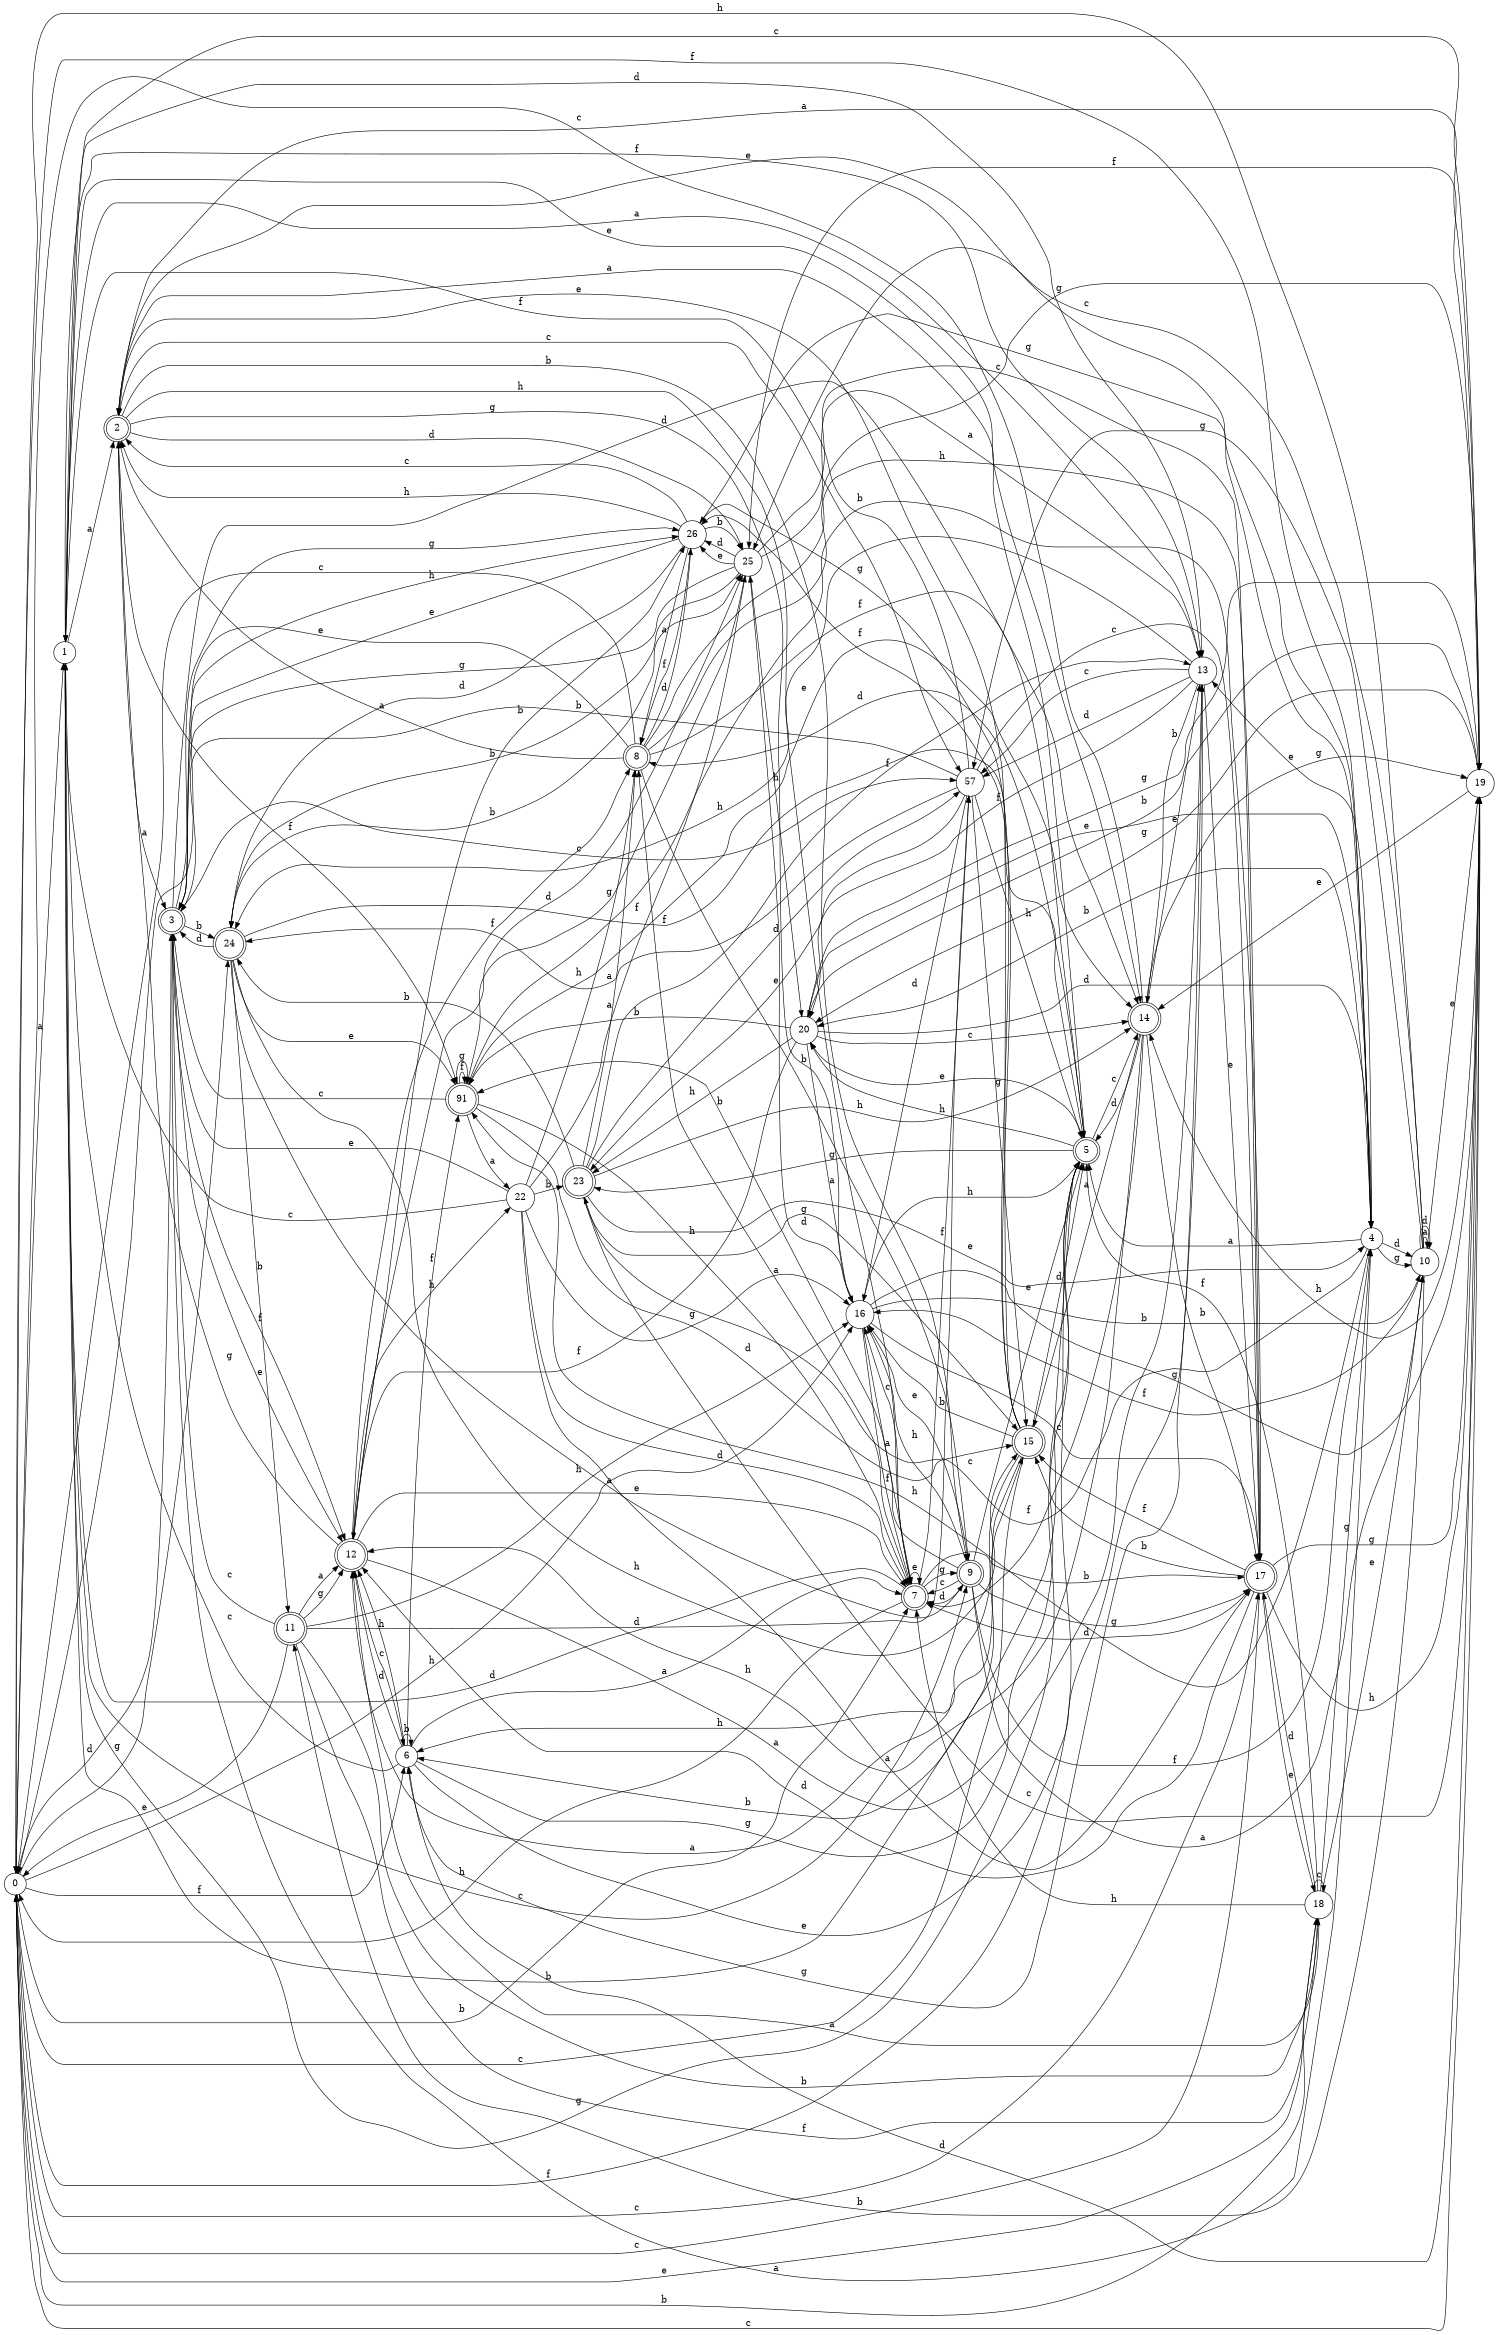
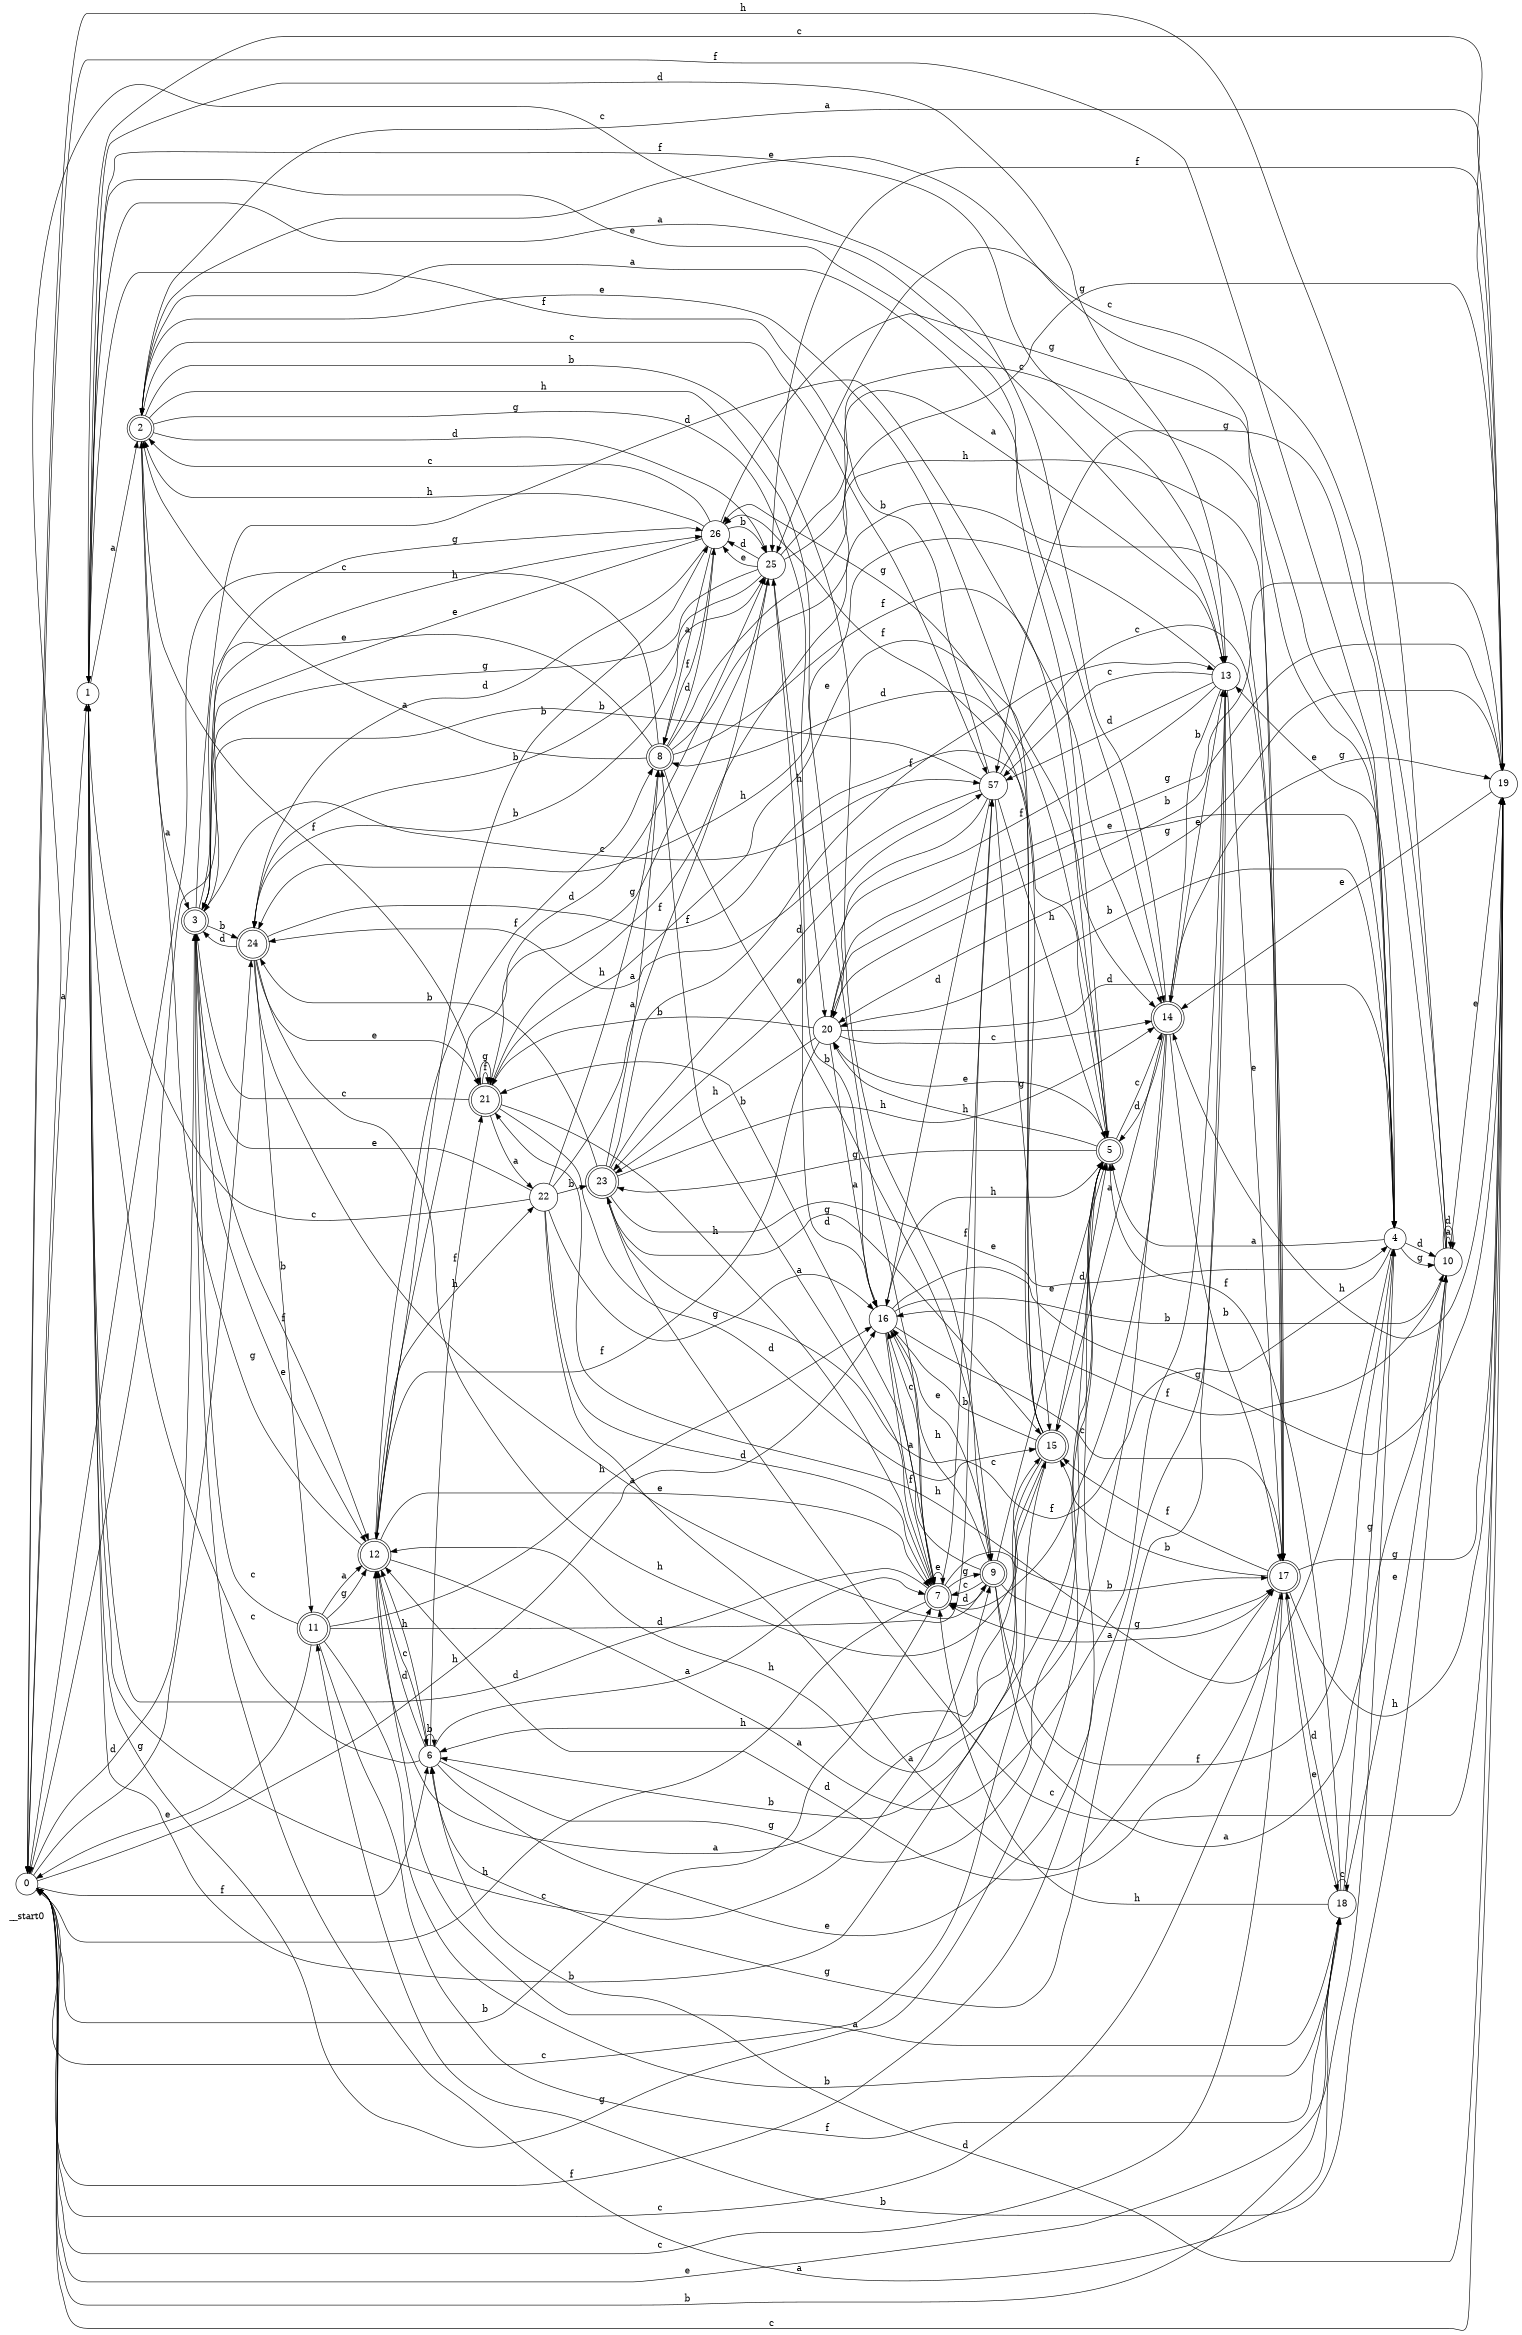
(462, 1099) -> (485, 1100)
(1087, 1633) -> (1110, 1636)
none -> (27, 1917)
